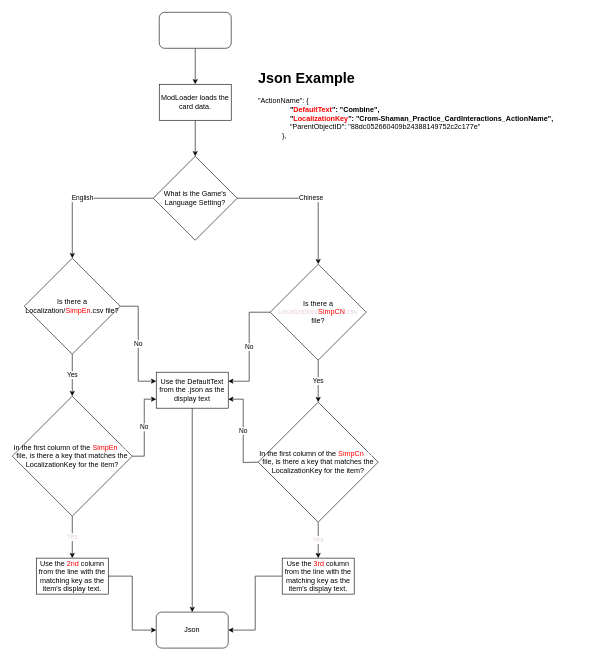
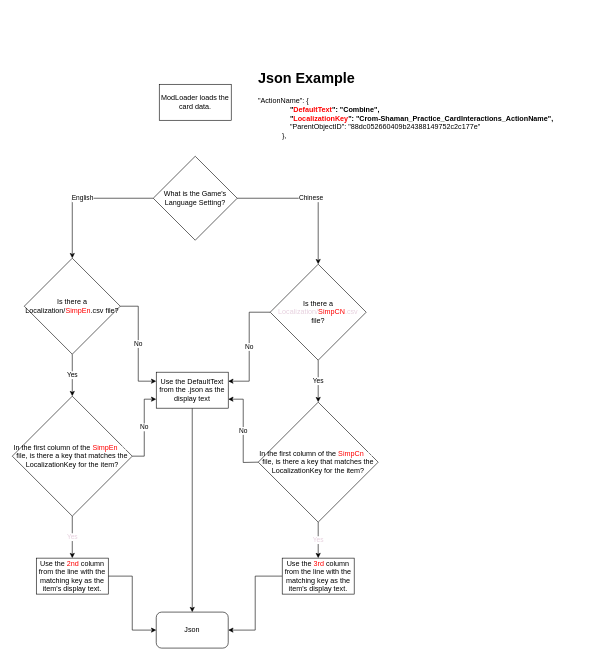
(195, 30) -> none
(195, 78) -> none
(195, 150) -> none
